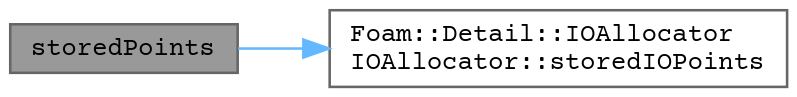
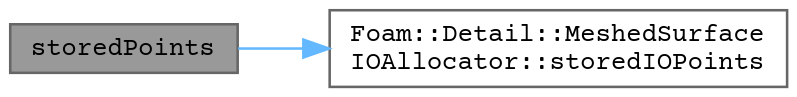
(558, 49) -> (558, 49)
